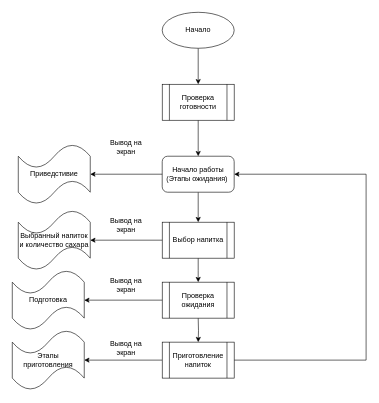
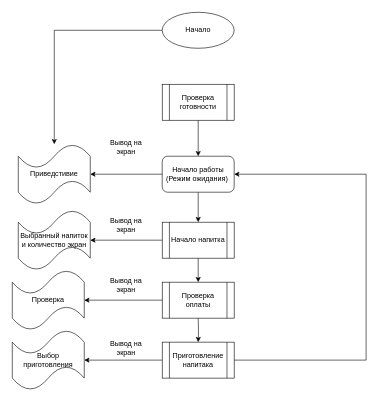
(198, 78) -> (54, 30)
(198, 174) -> (198, 174)
(54, 240) -> (54, 240)
(198, 240) -> (198, 240)
(48, 300) -> (48, 300)
(198, 300) -> (198, 300)
(48, 360) -> (48, 360)
(198, 360) -> (198, 360)
